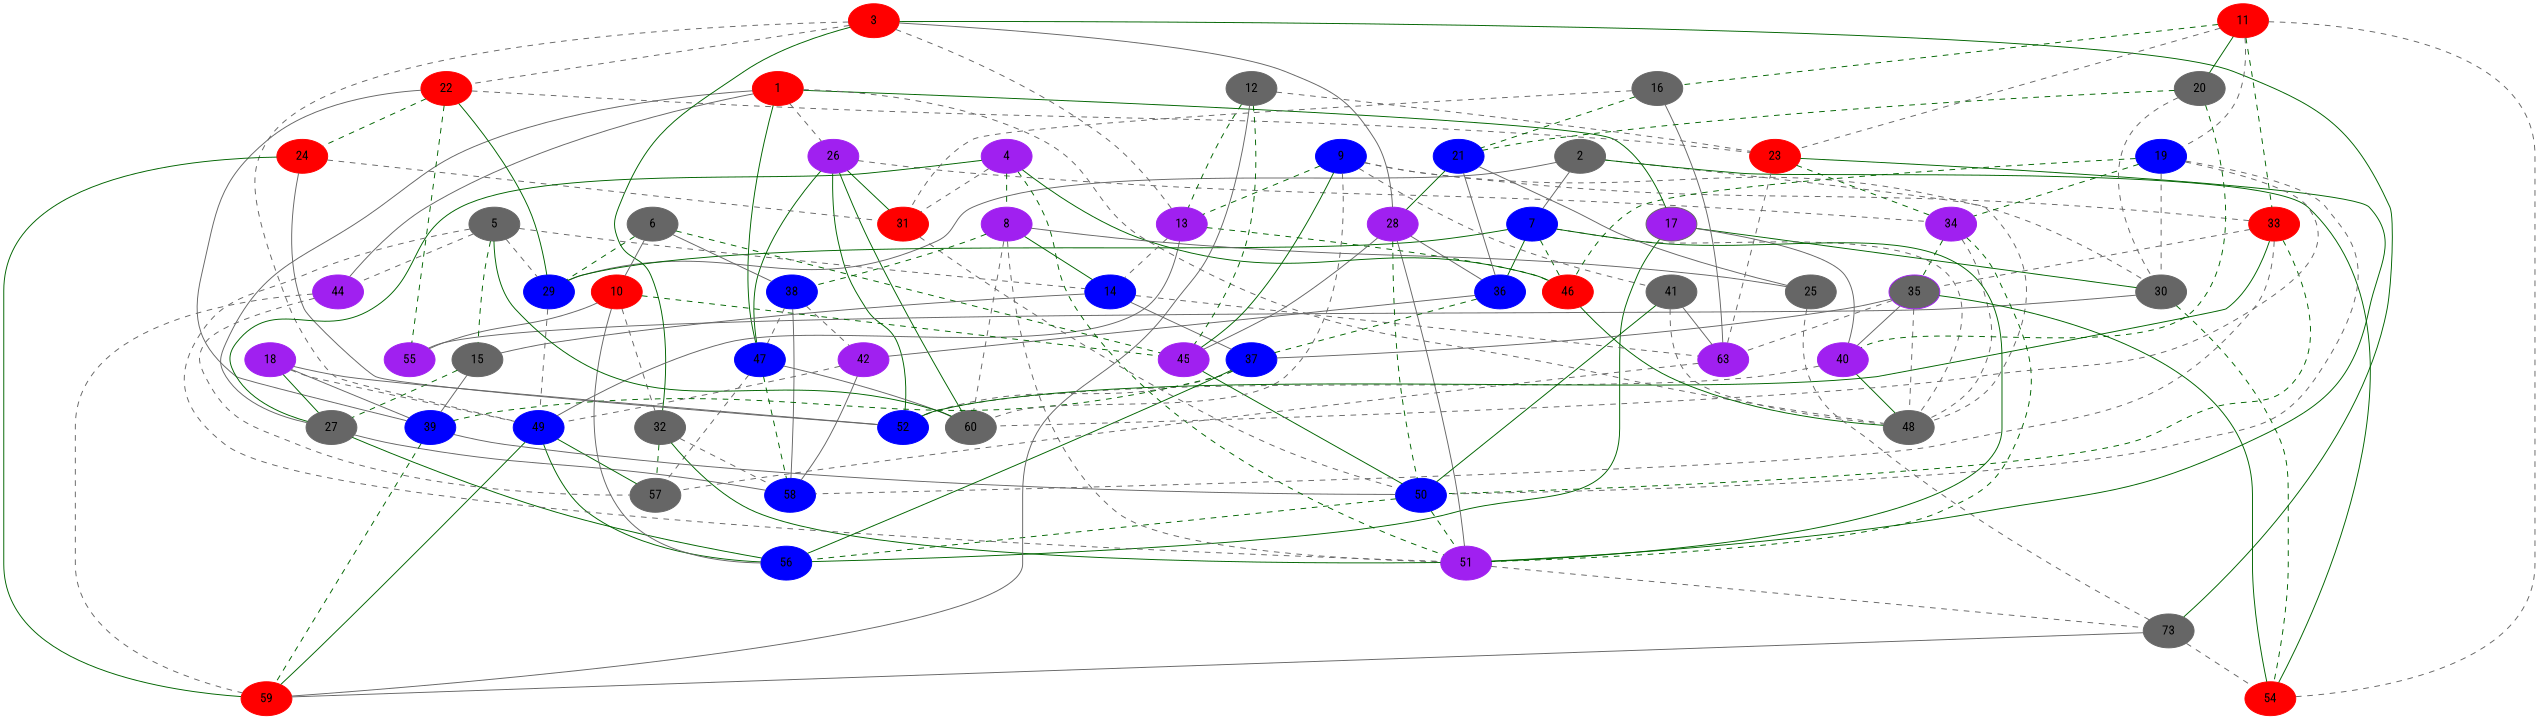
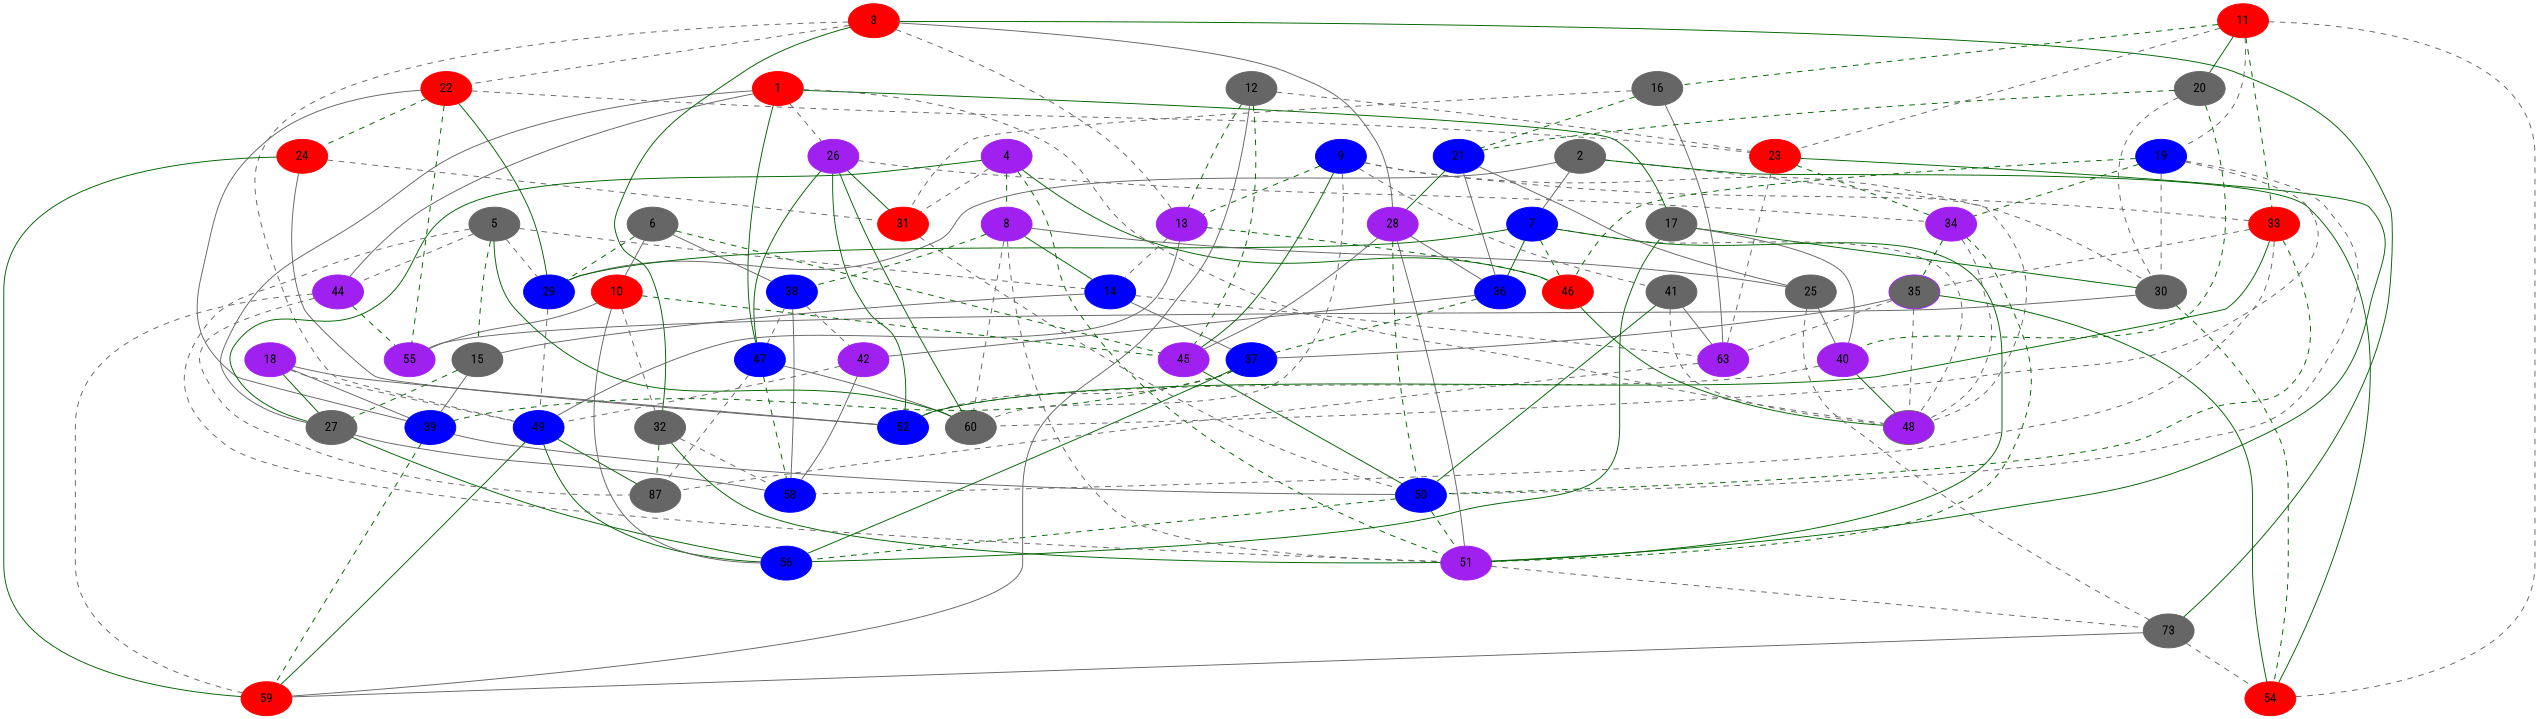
(1671, 224) -> (1671, 224)
none -> (374, 326)
(1879, 326) -> (1828, 329)
(1909, 428) -> (1909, 428)
(655, 495) -> (655, 495)
